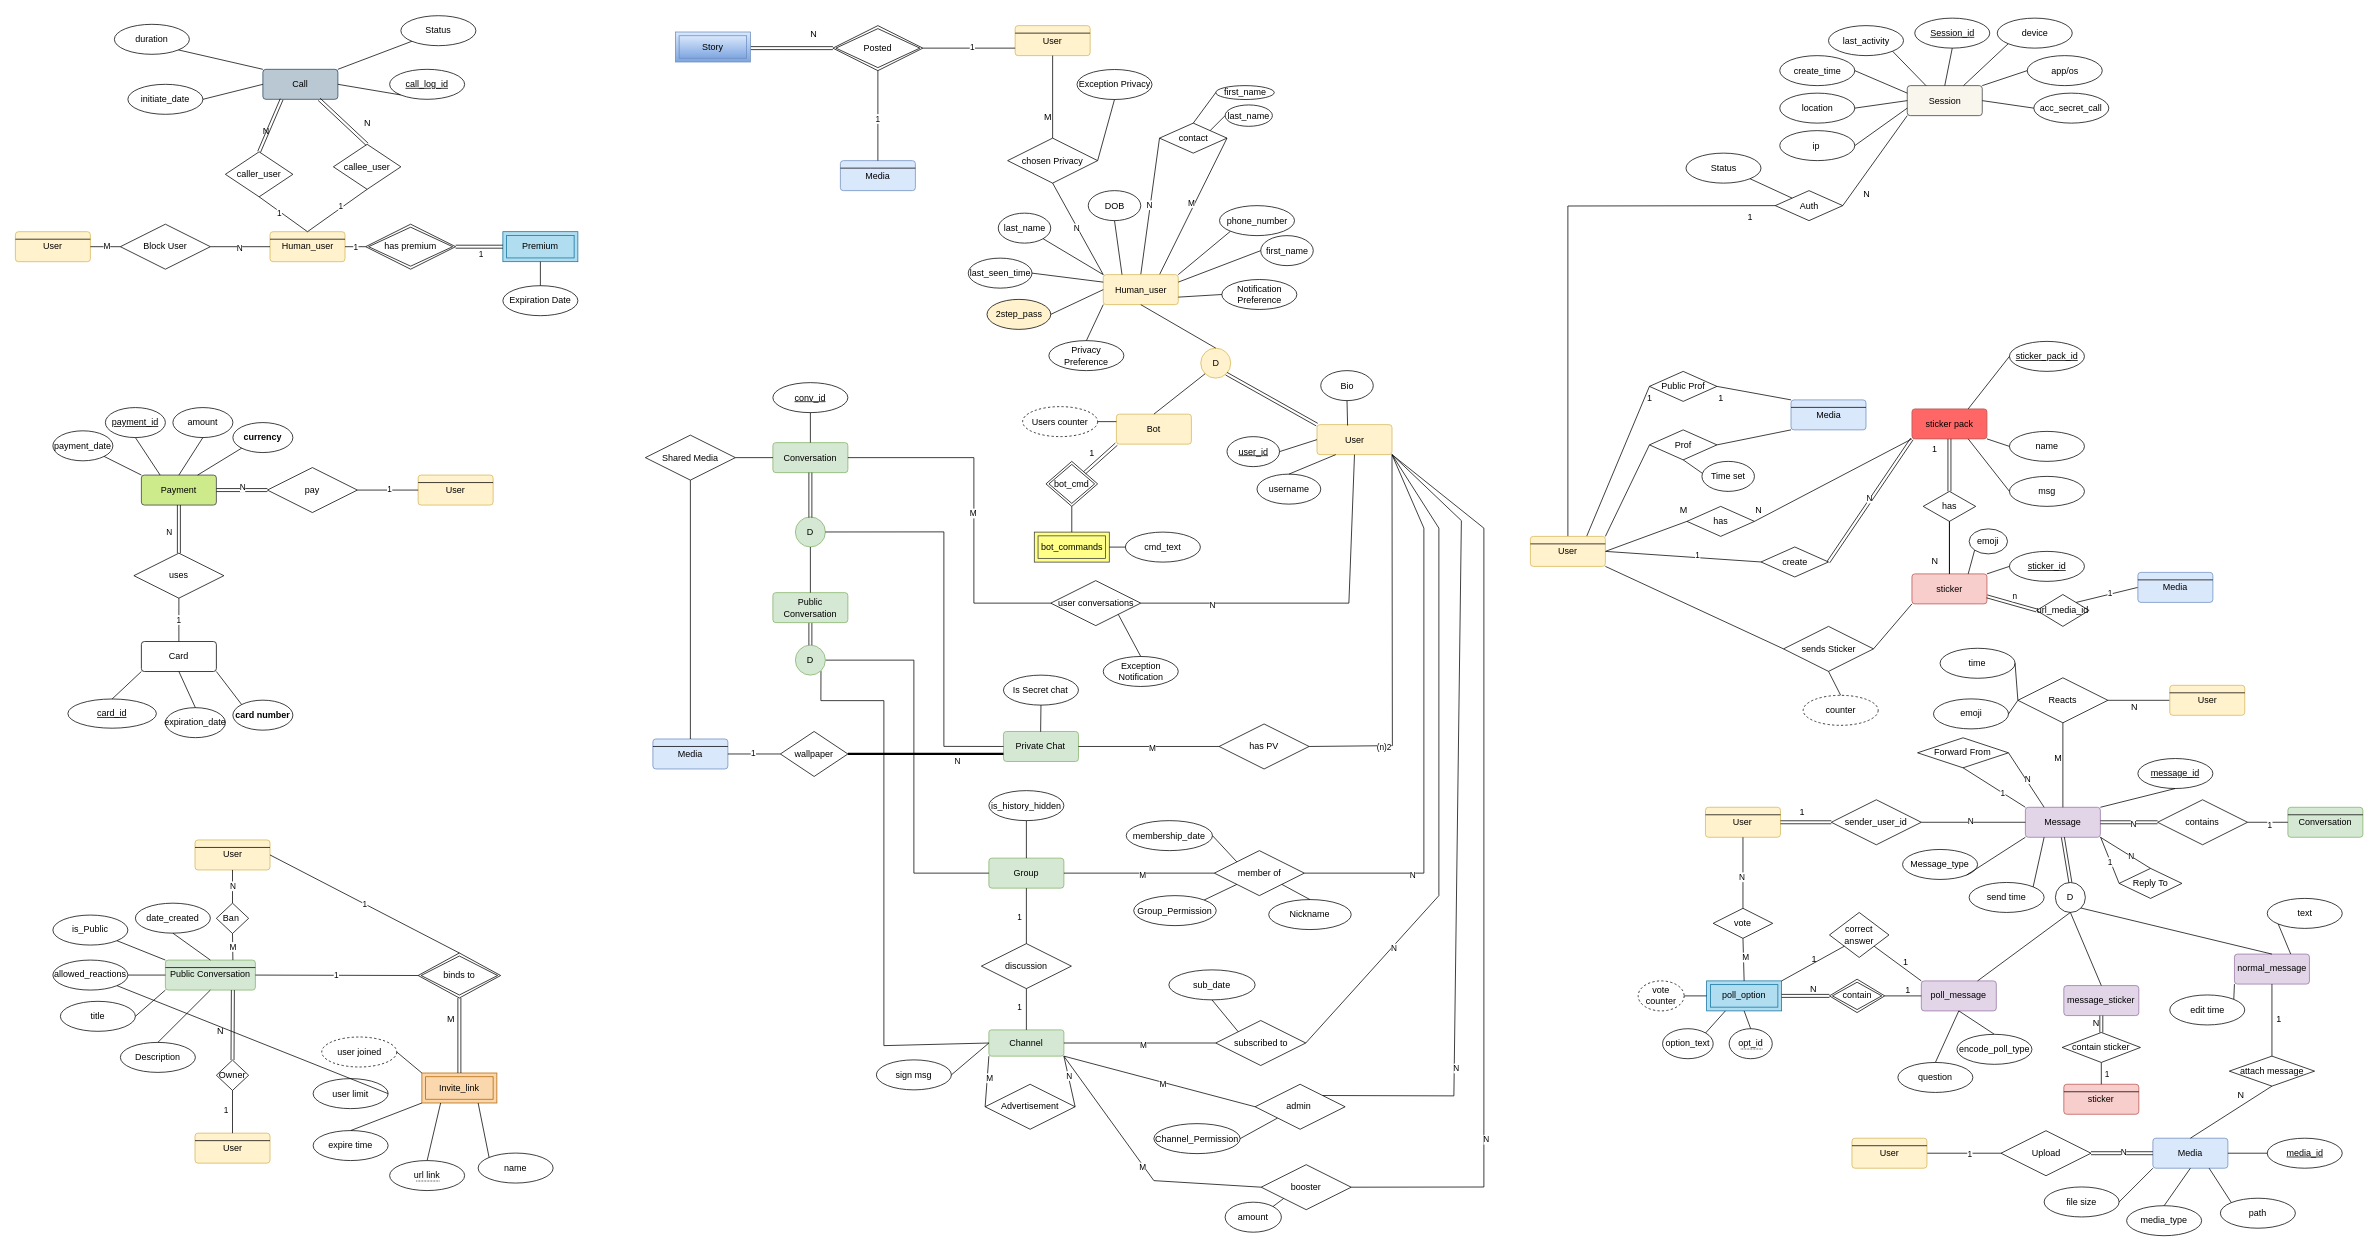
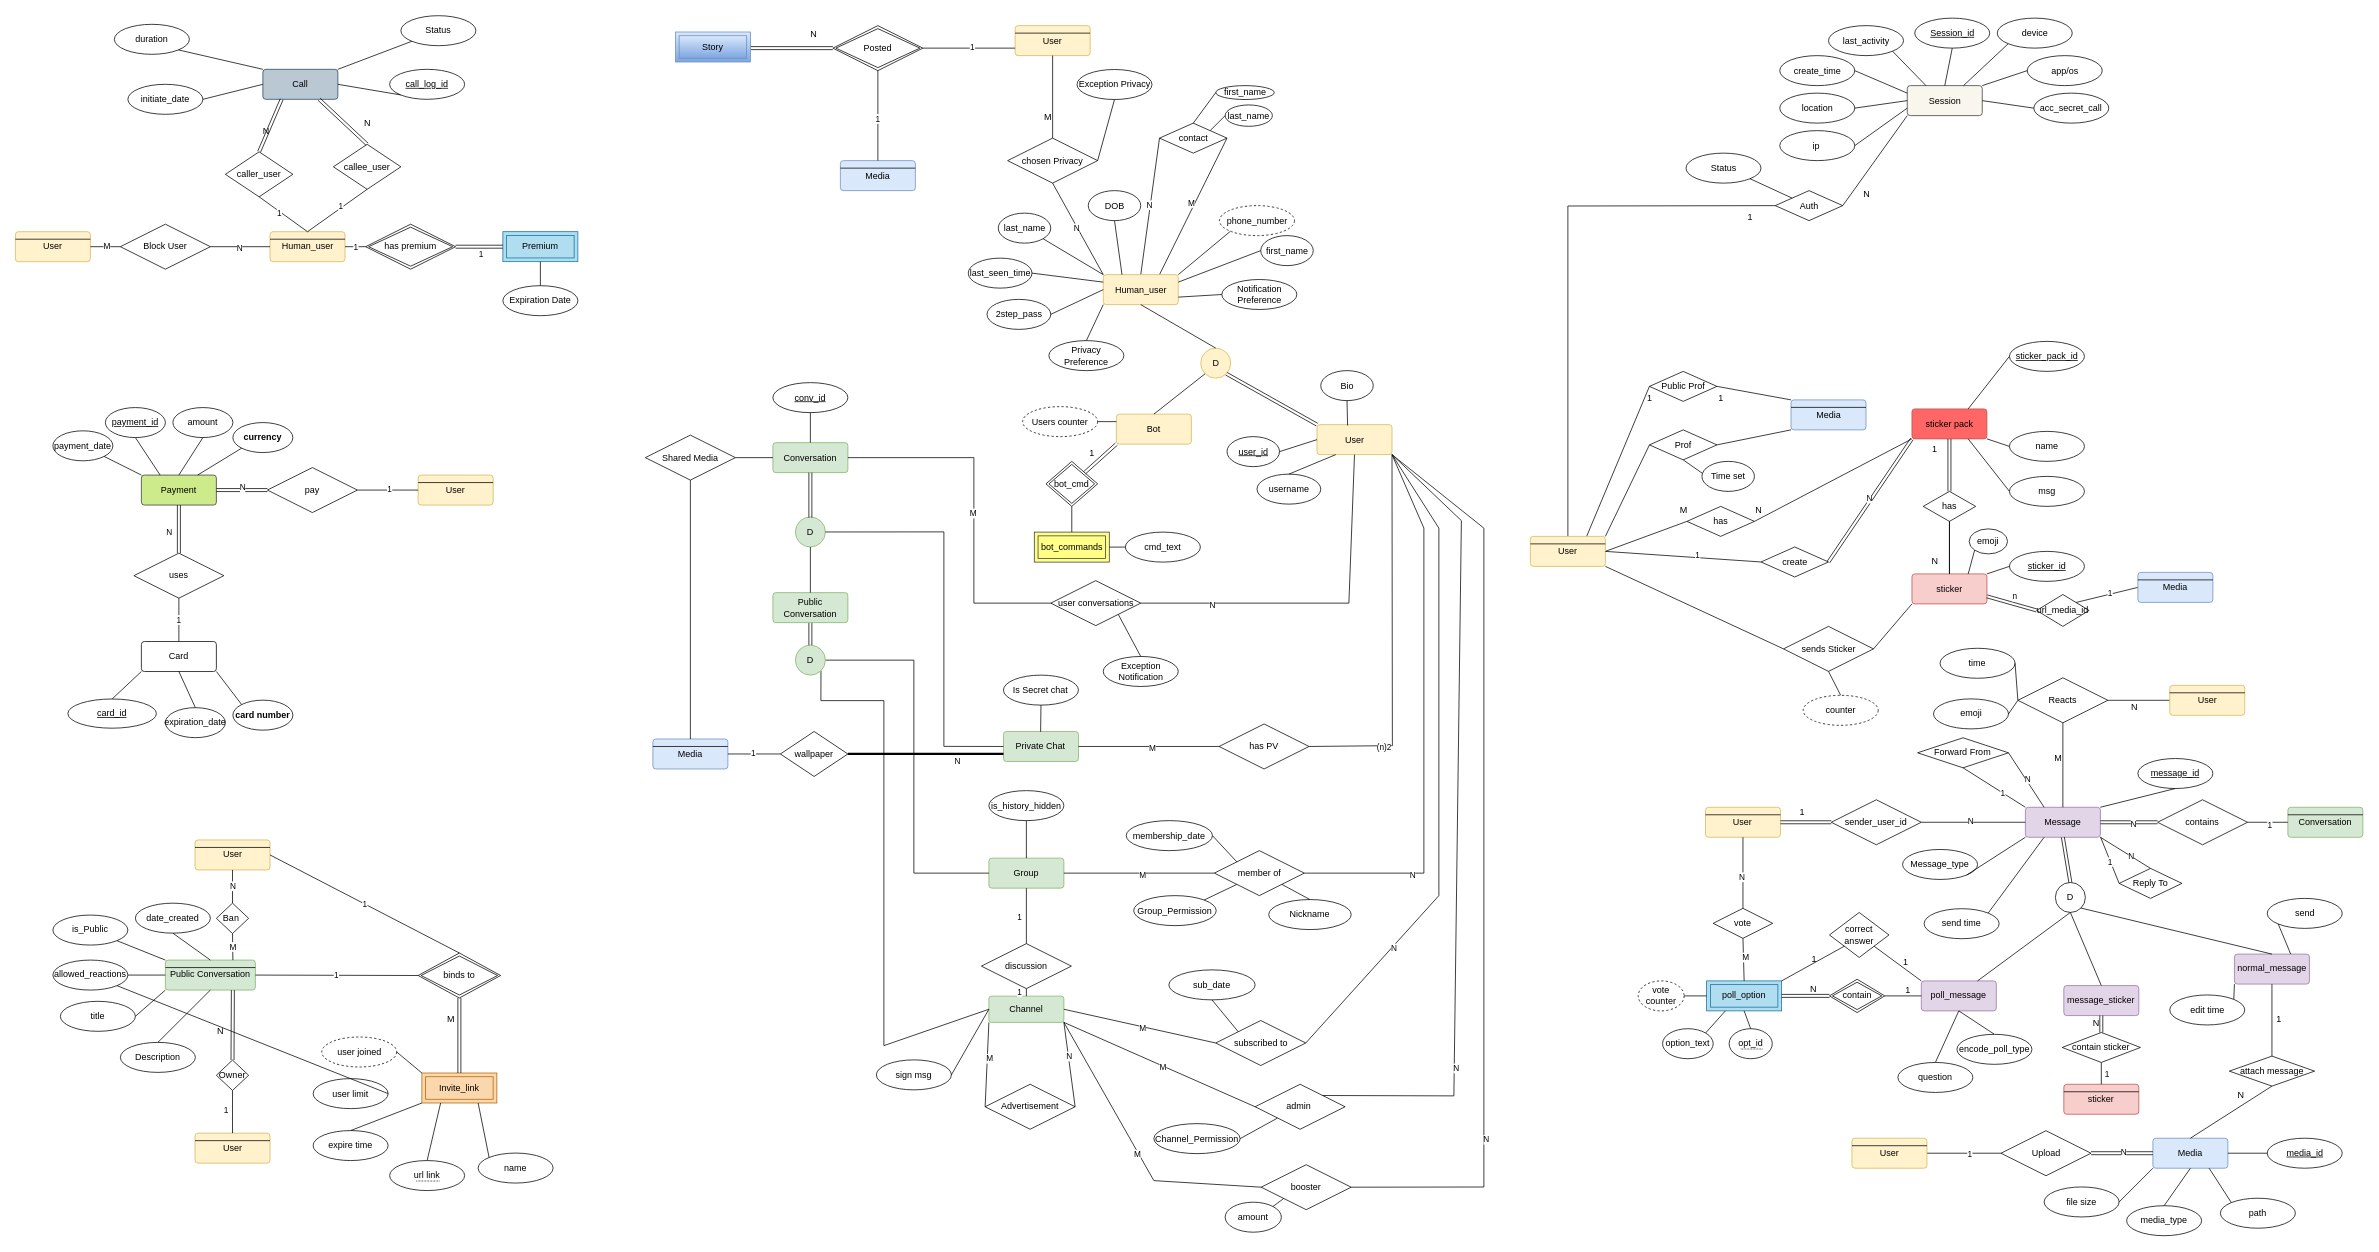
(1257, 221) -> (1257, 221)
(1019, 314) -> (1019, 314)
(2007, 897) -> (1962, 924)
(2305, 913) -> (2305, 913)
(1026, 1043) -> (1026, 1009)
